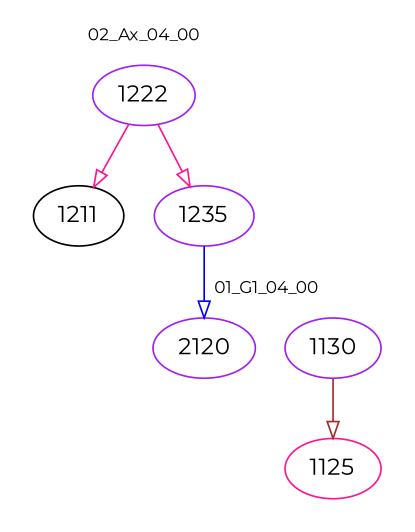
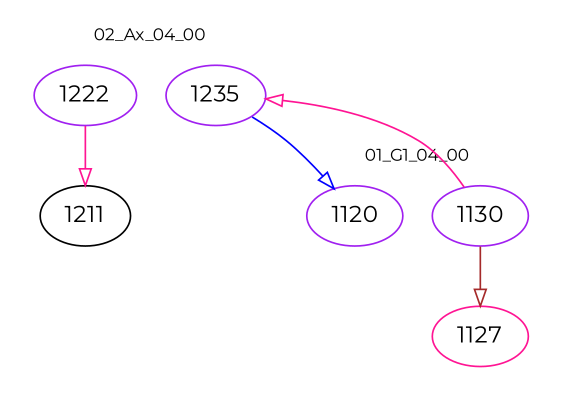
(170, 148) -> (384, 124)
(204, 348) -> (355, 216)
(333, 469) -> (480, 336)
